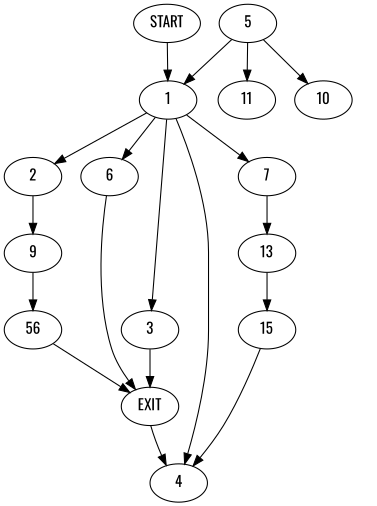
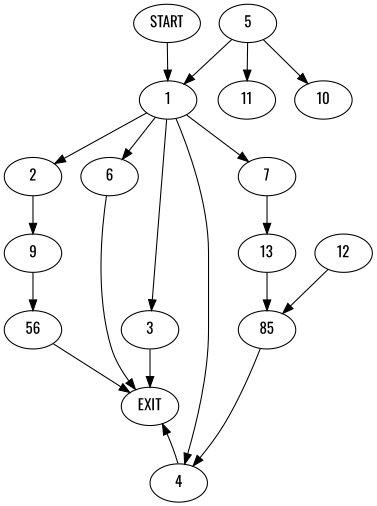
none -> (344, 253)
(267, 330) -> (267, 330)
(156, 441) -> (173, 448)
